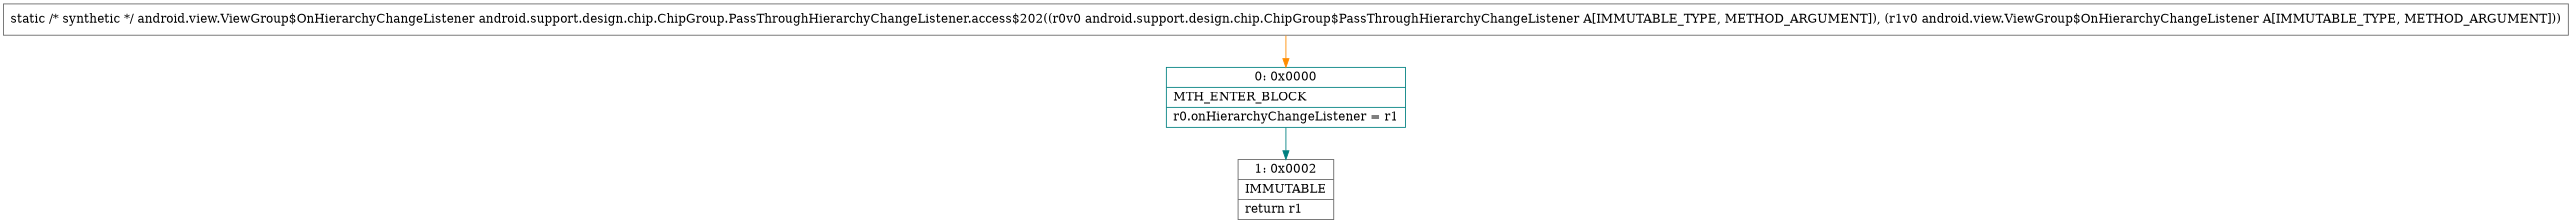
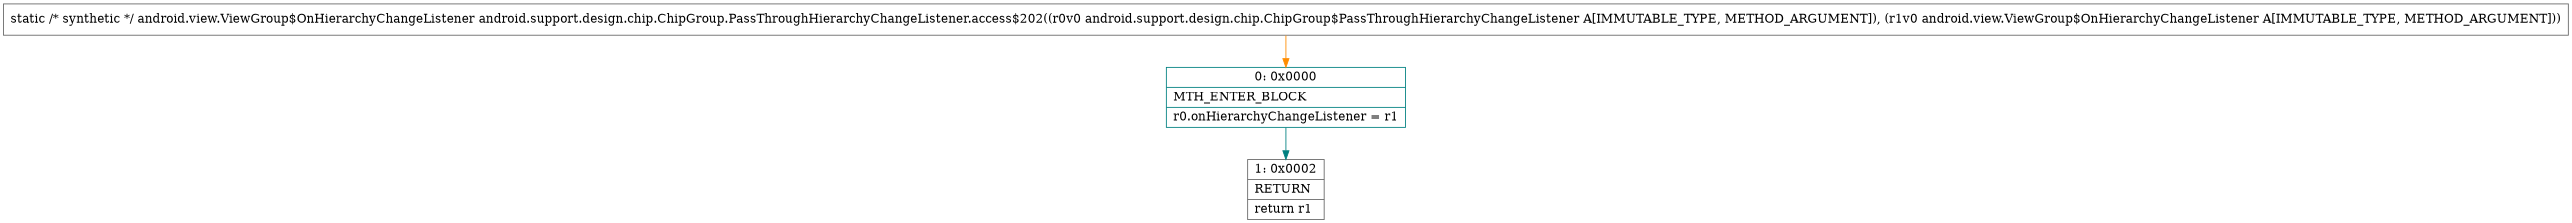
(1286, 189) -> (1283, 189)
